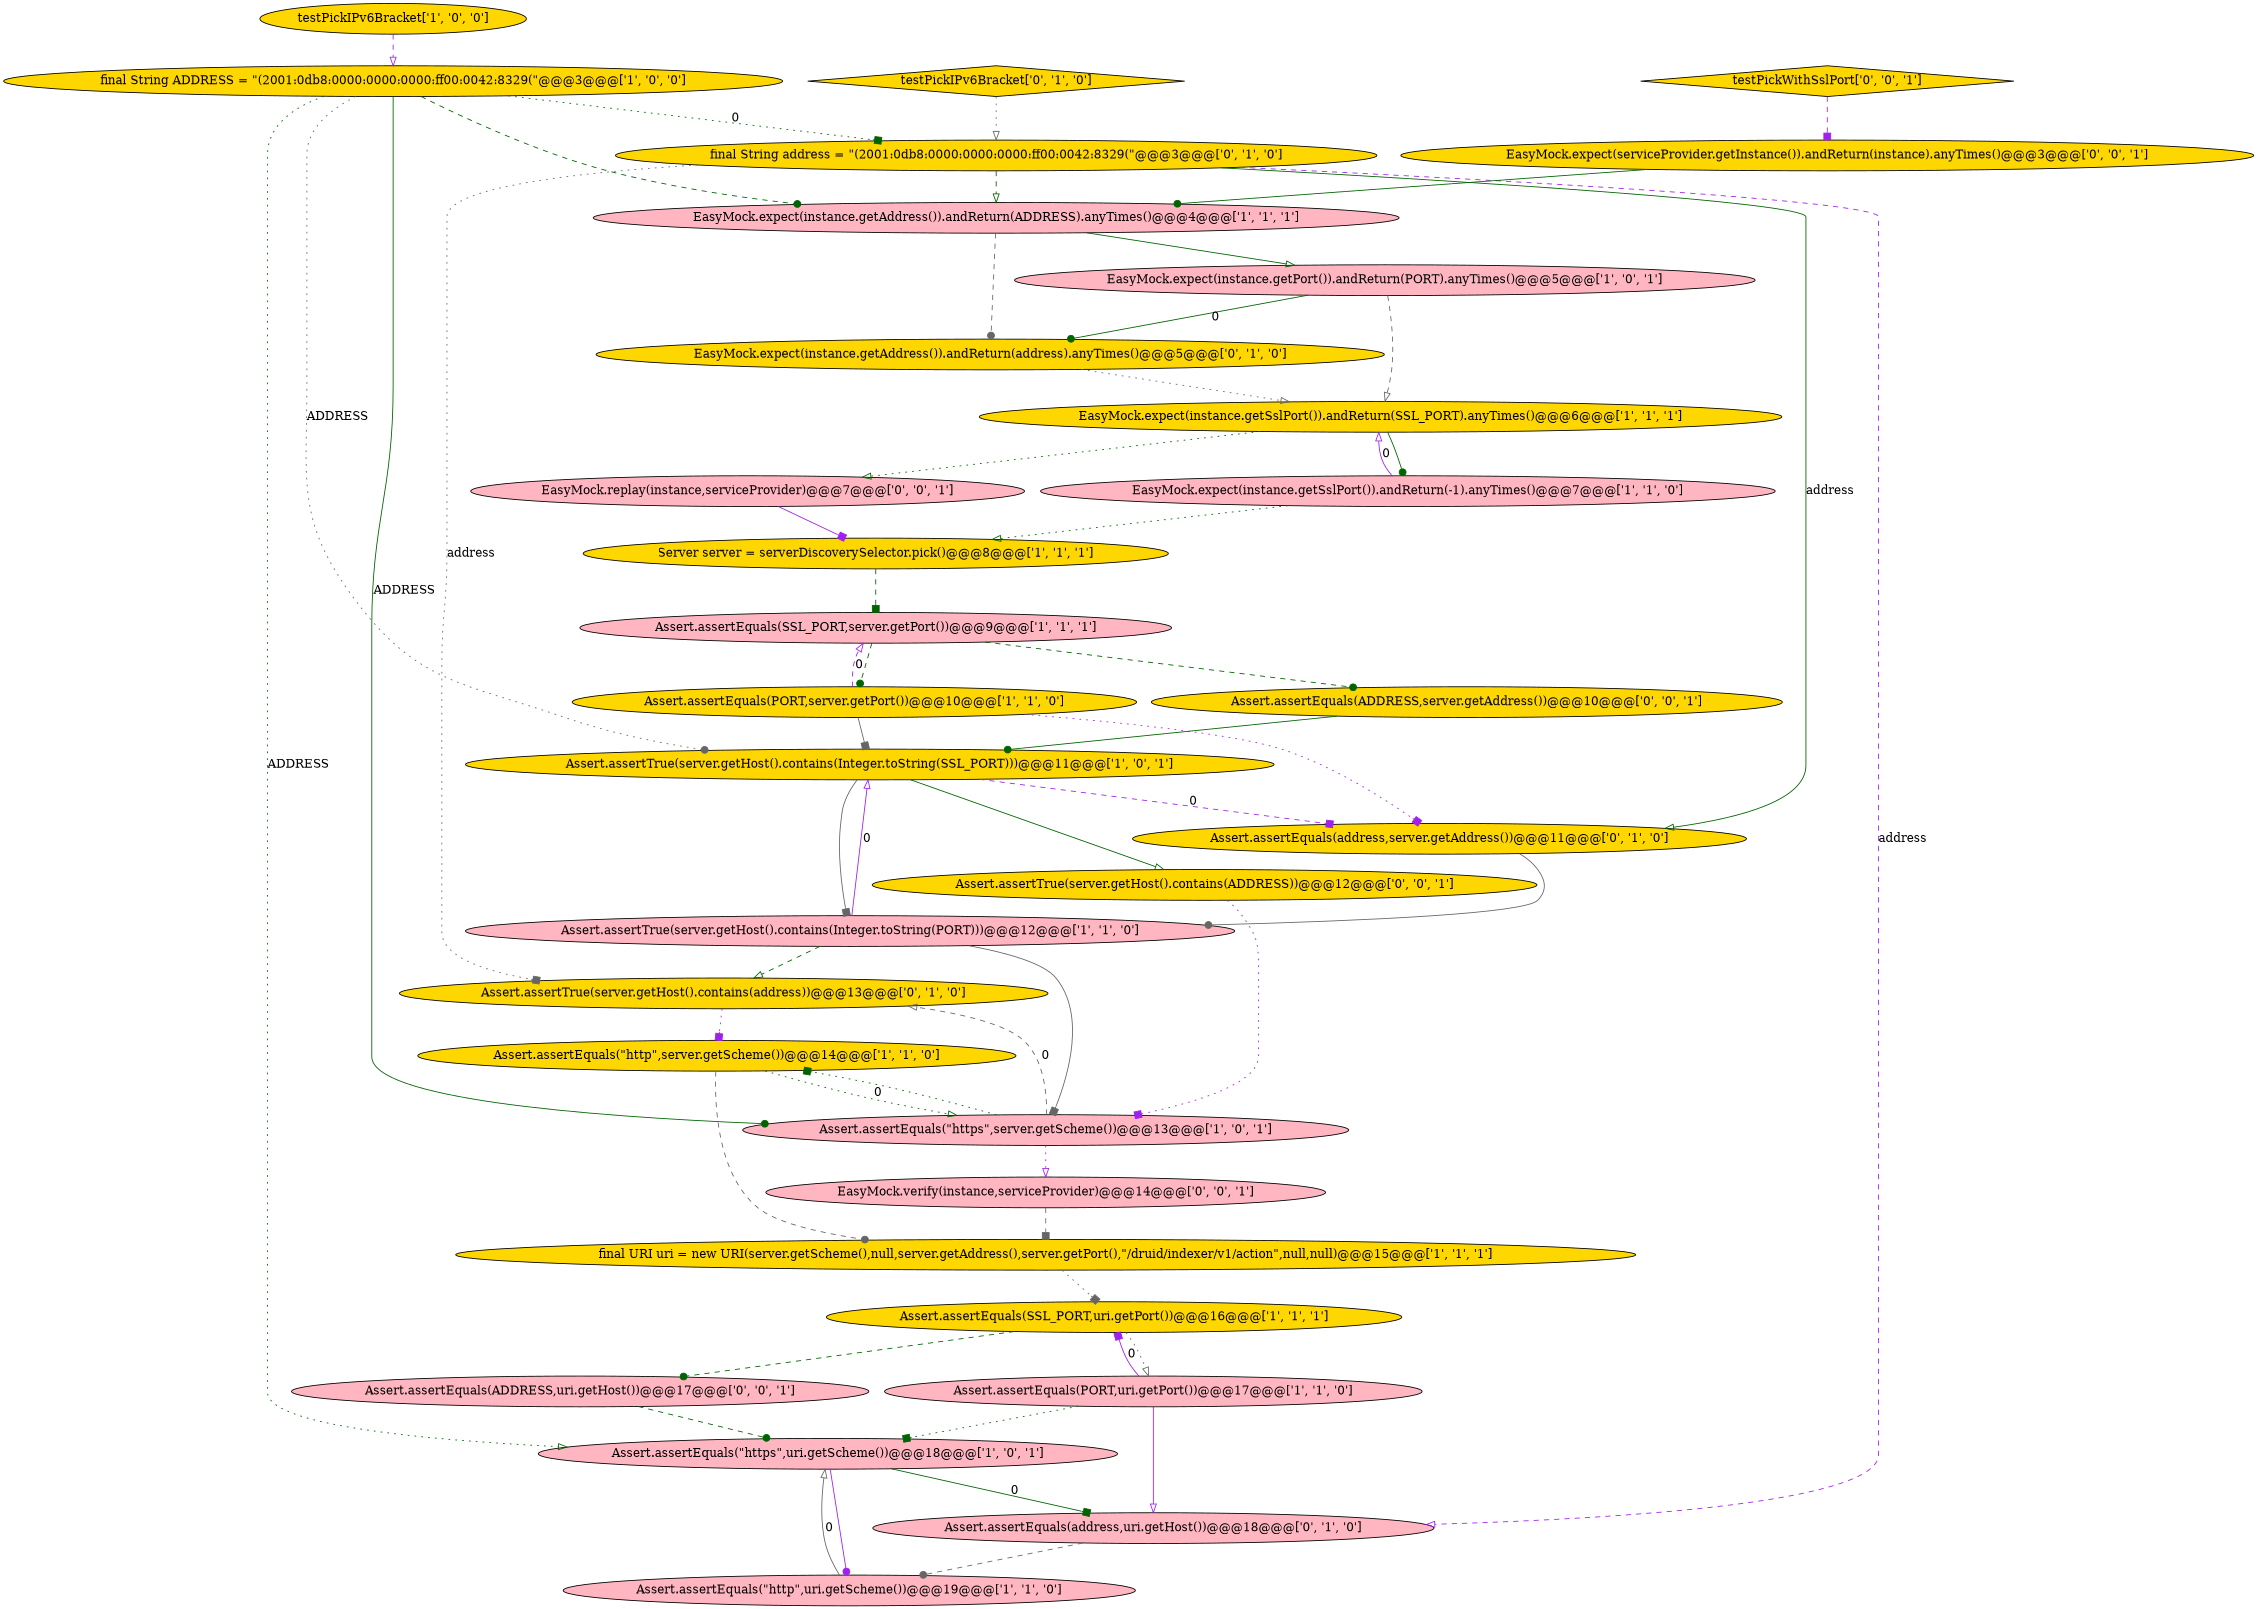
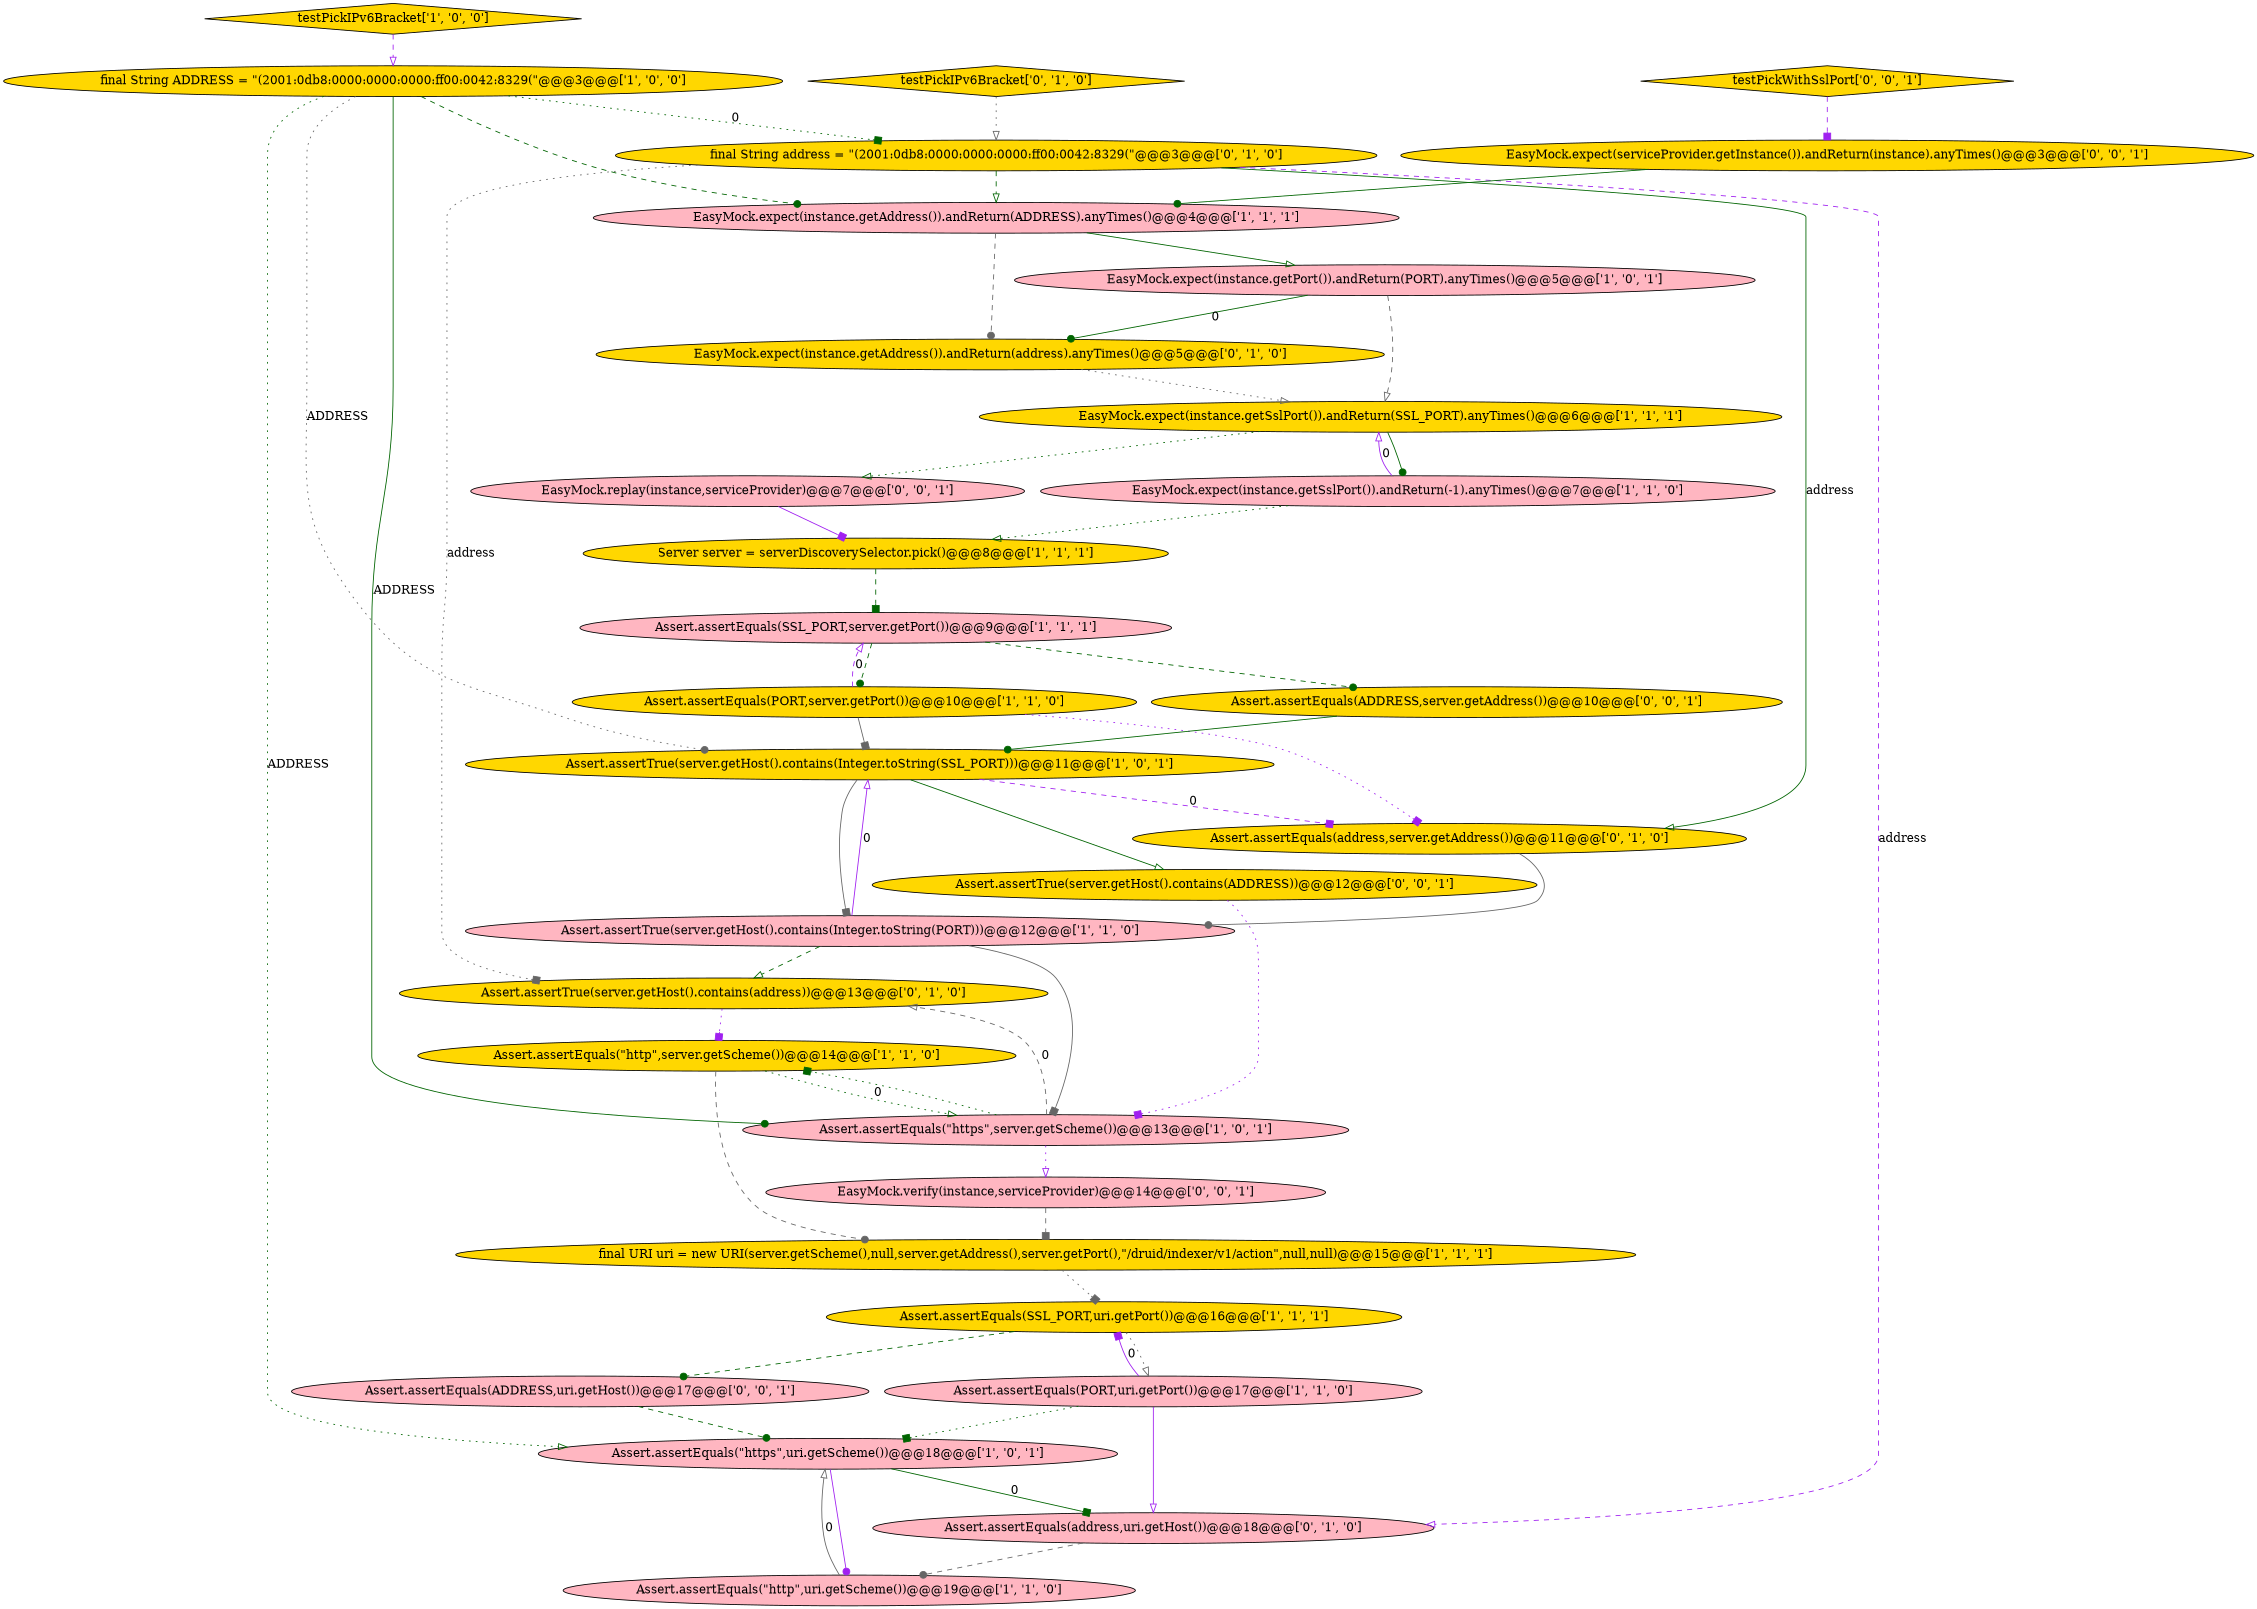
(393, 19) -> (393, 19)
